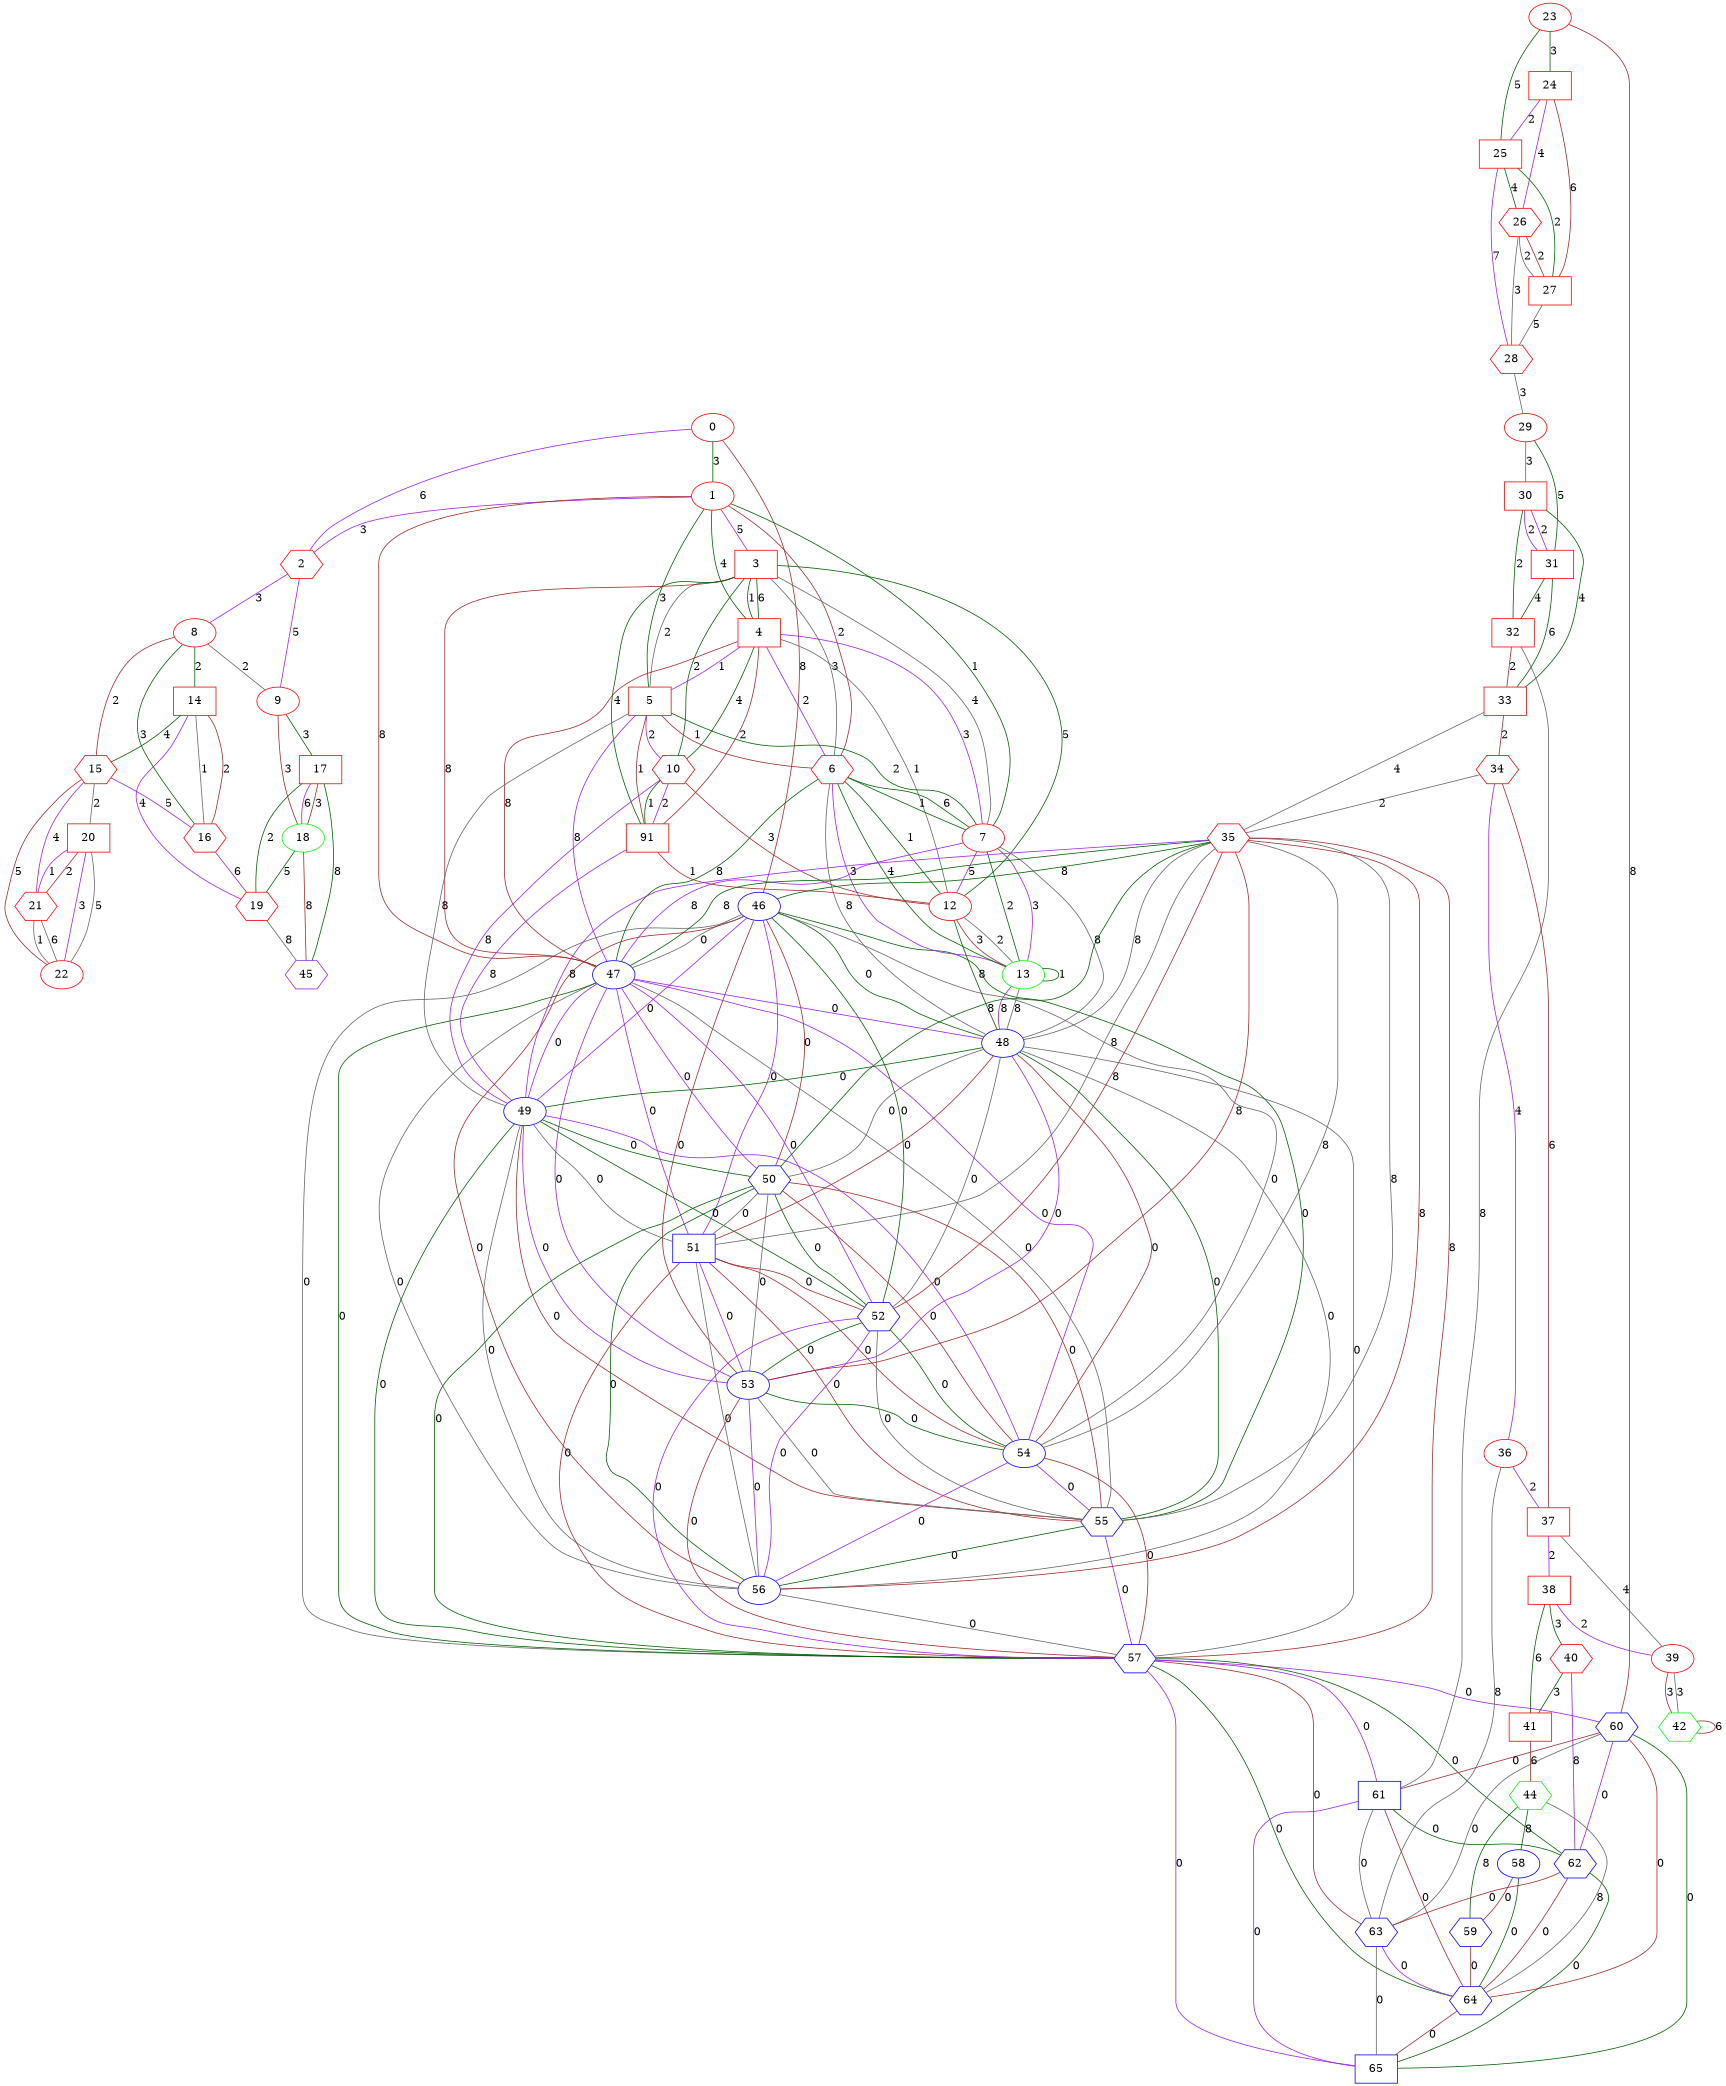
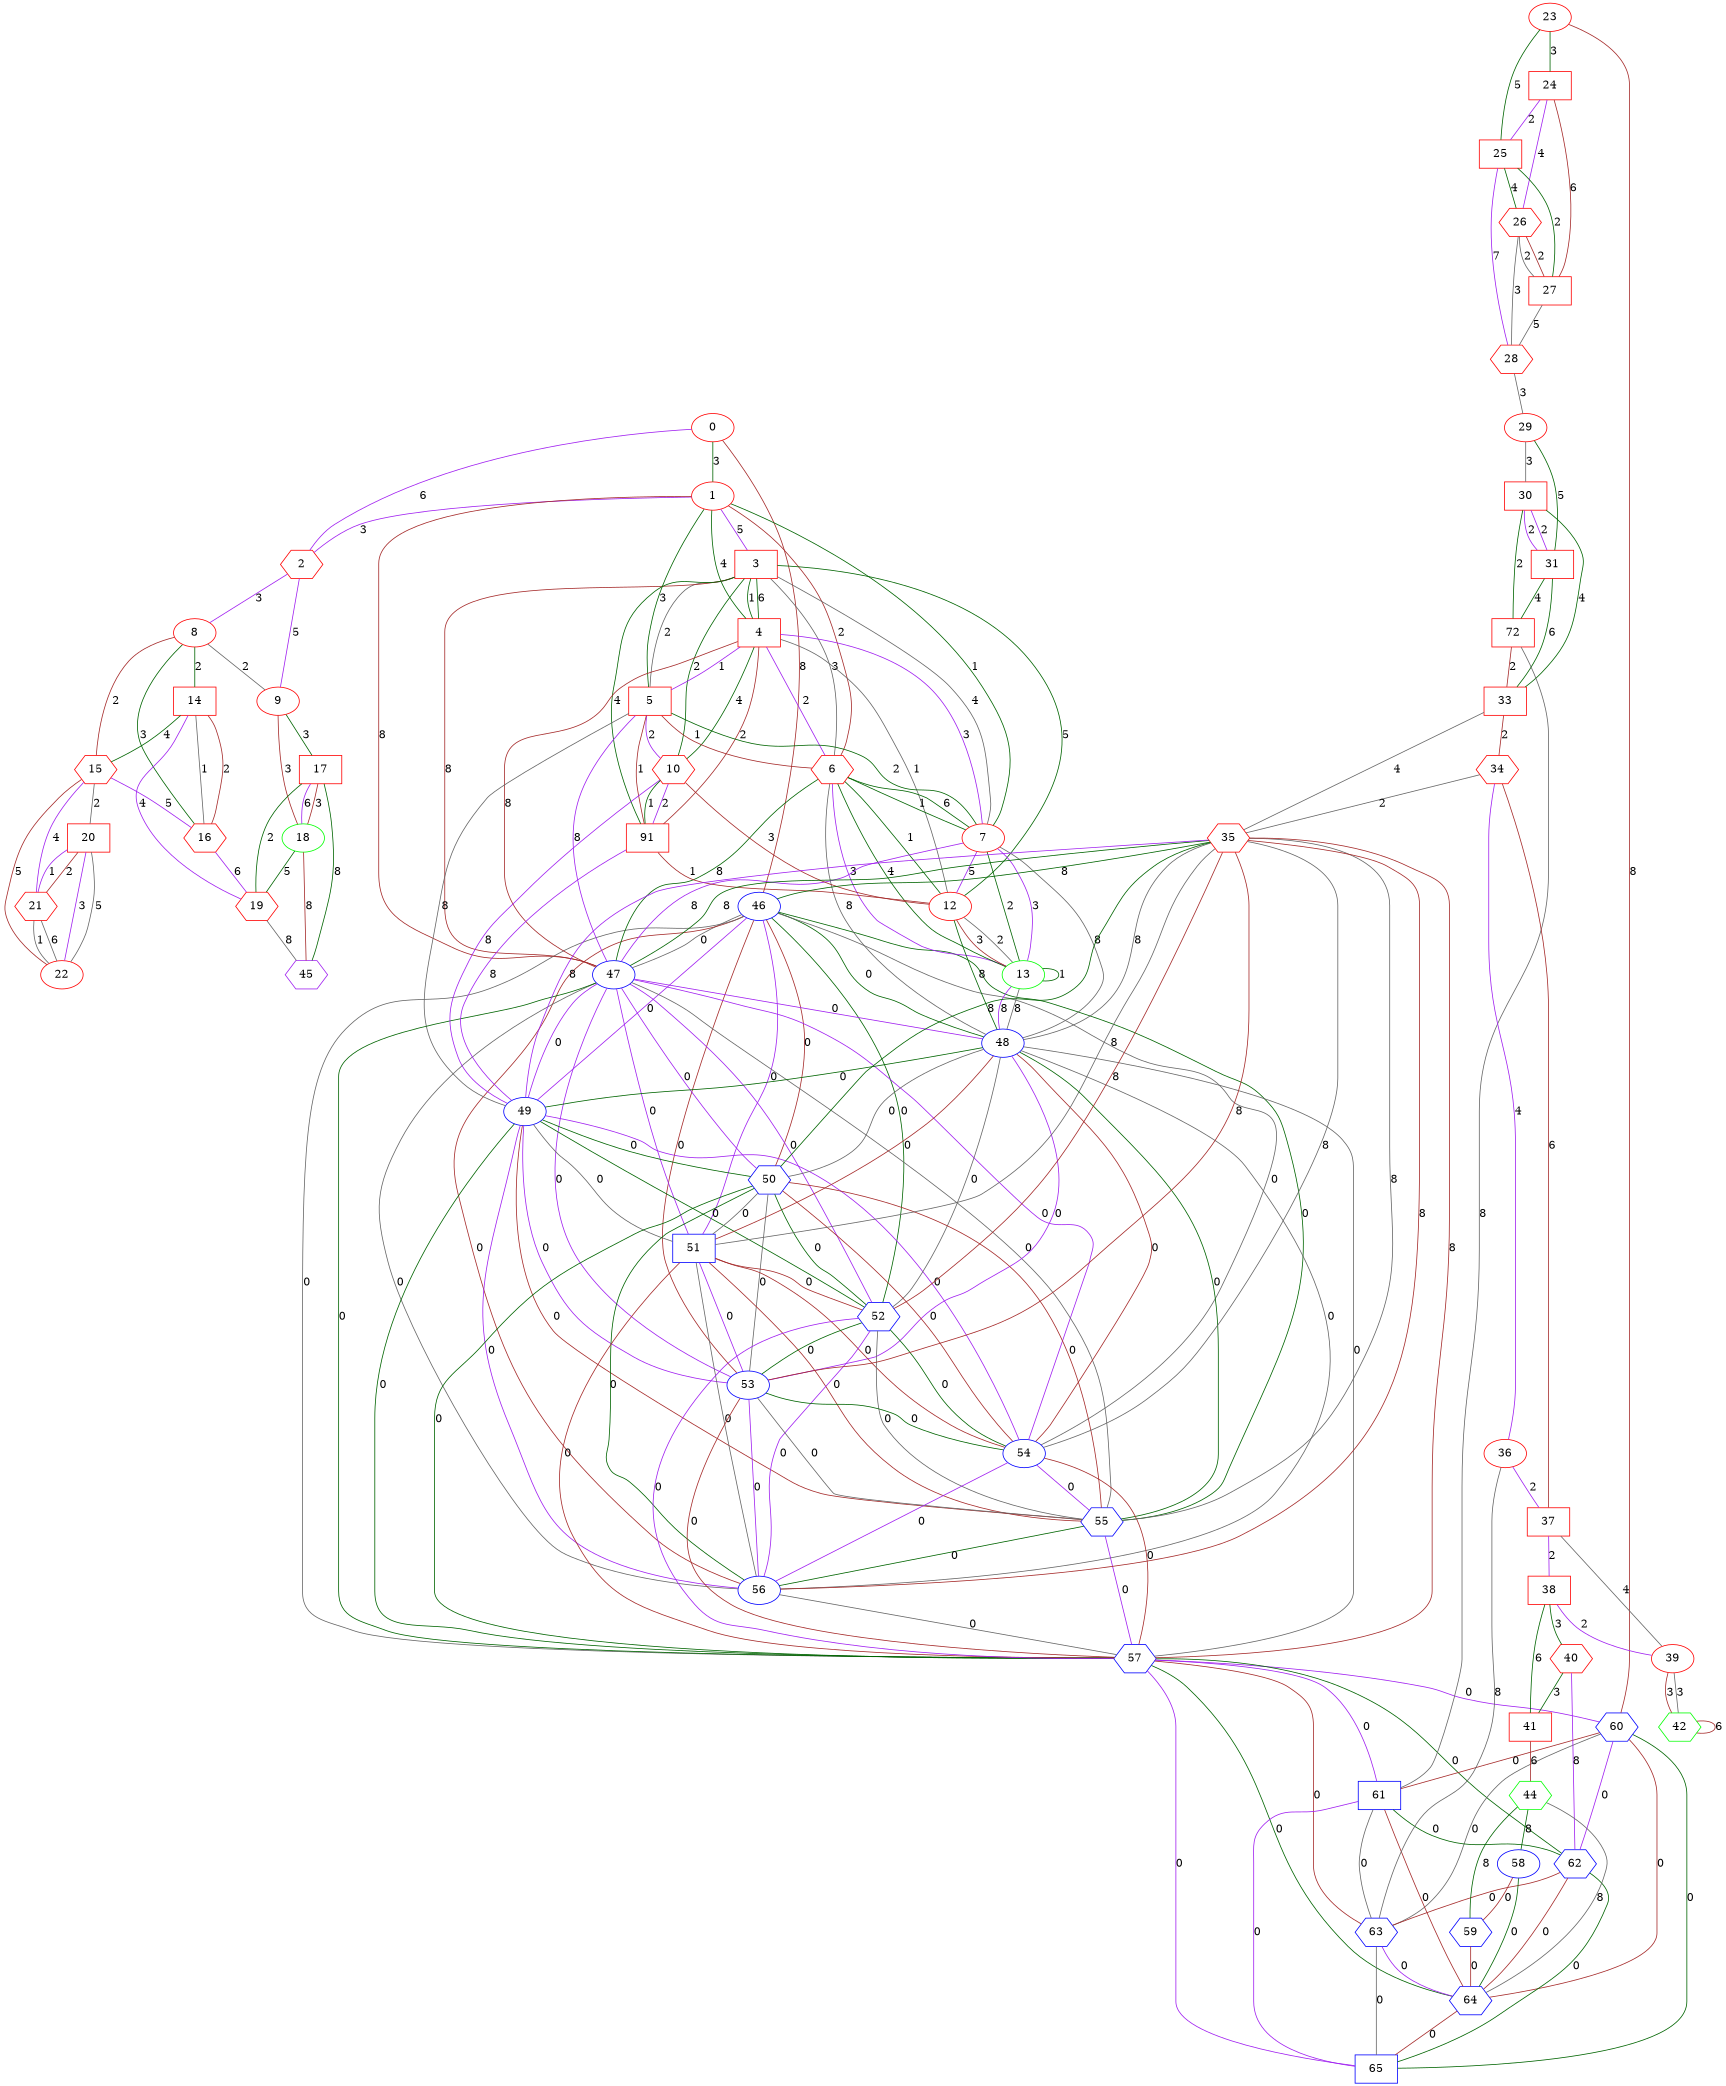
(1513, 633) -> (1513, 633)
(509, 1425) -> (509, 1425)
